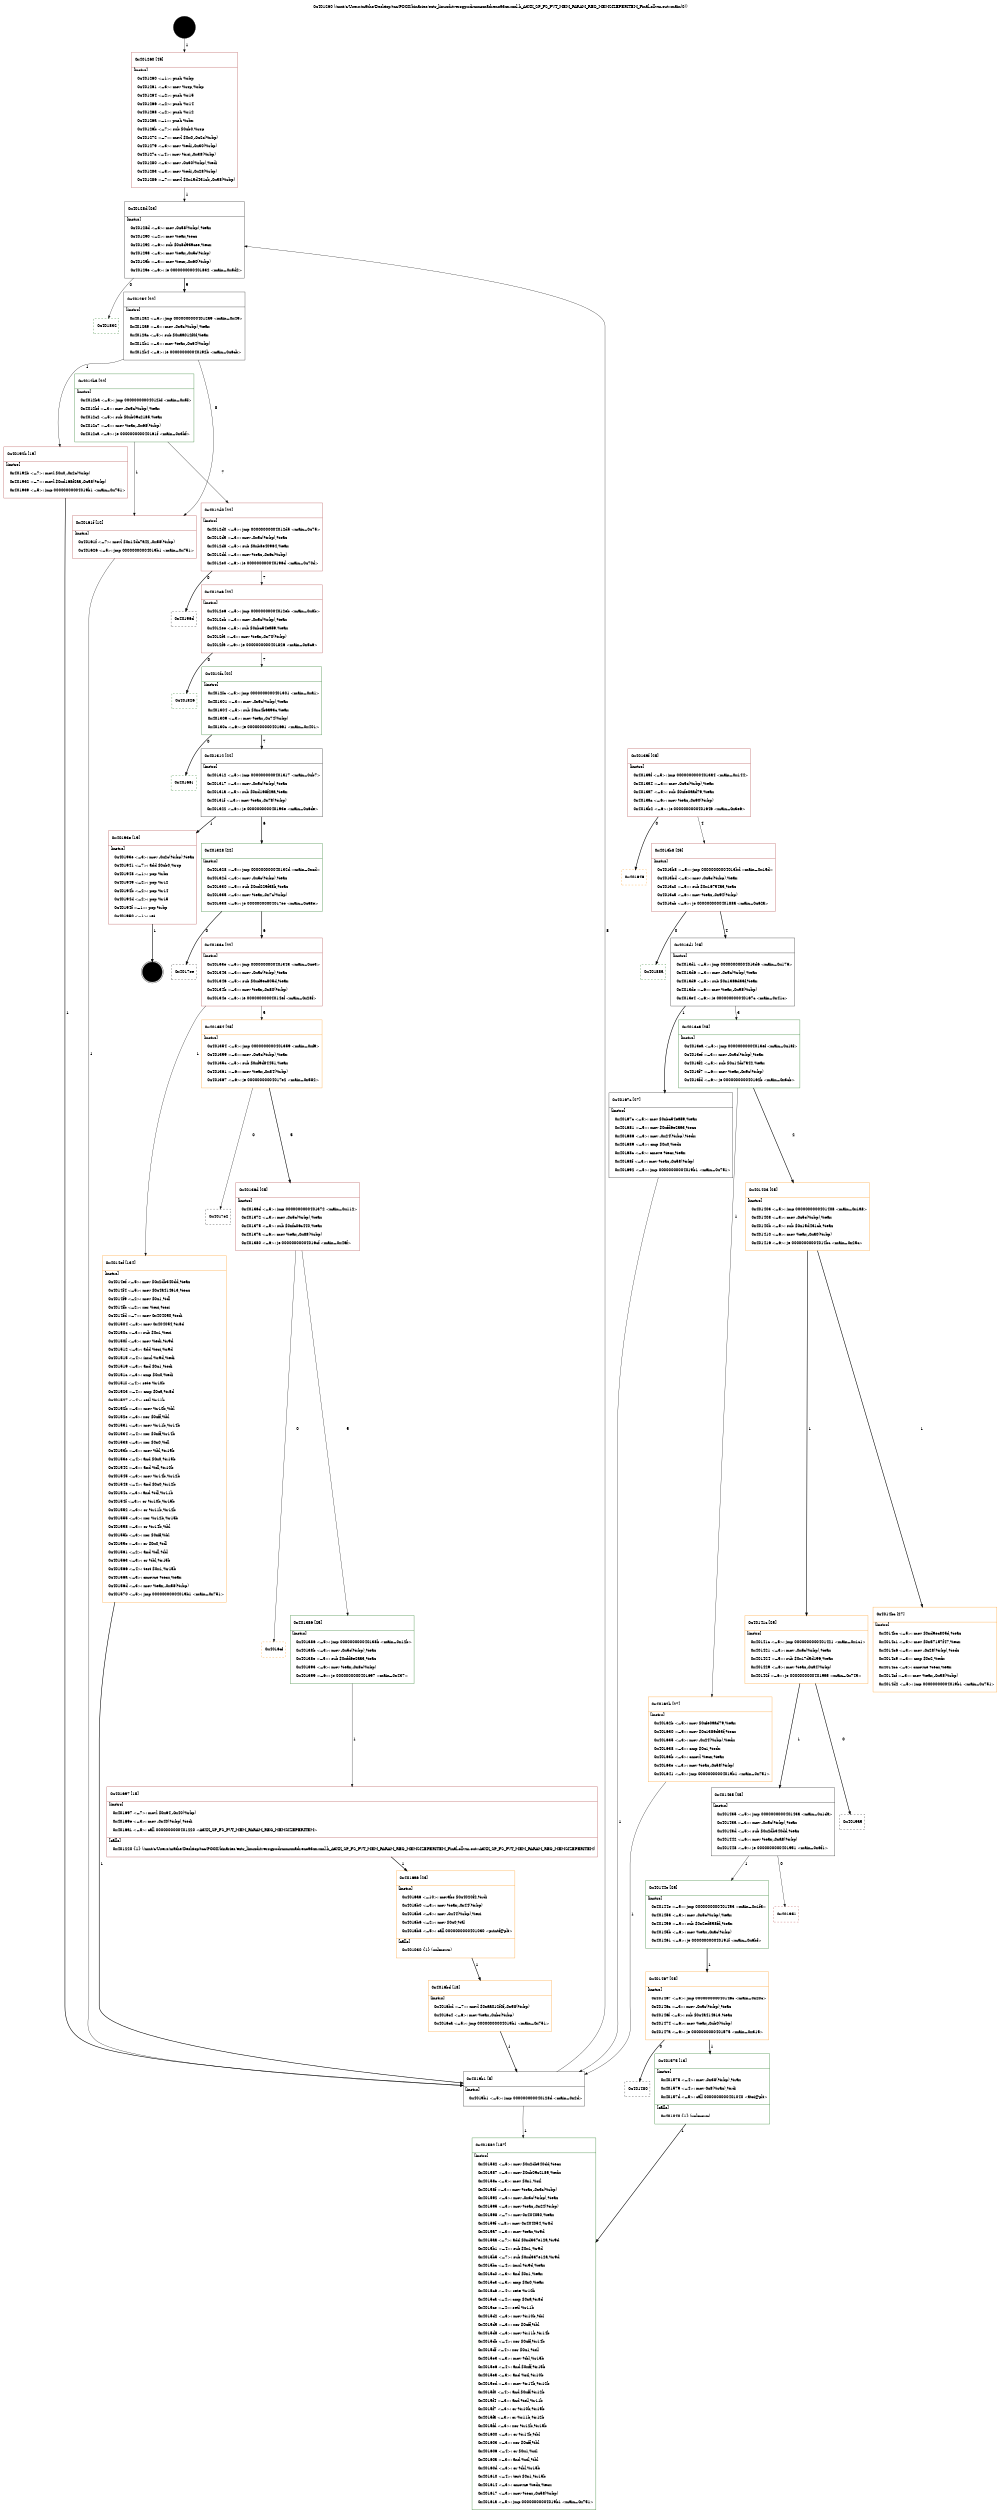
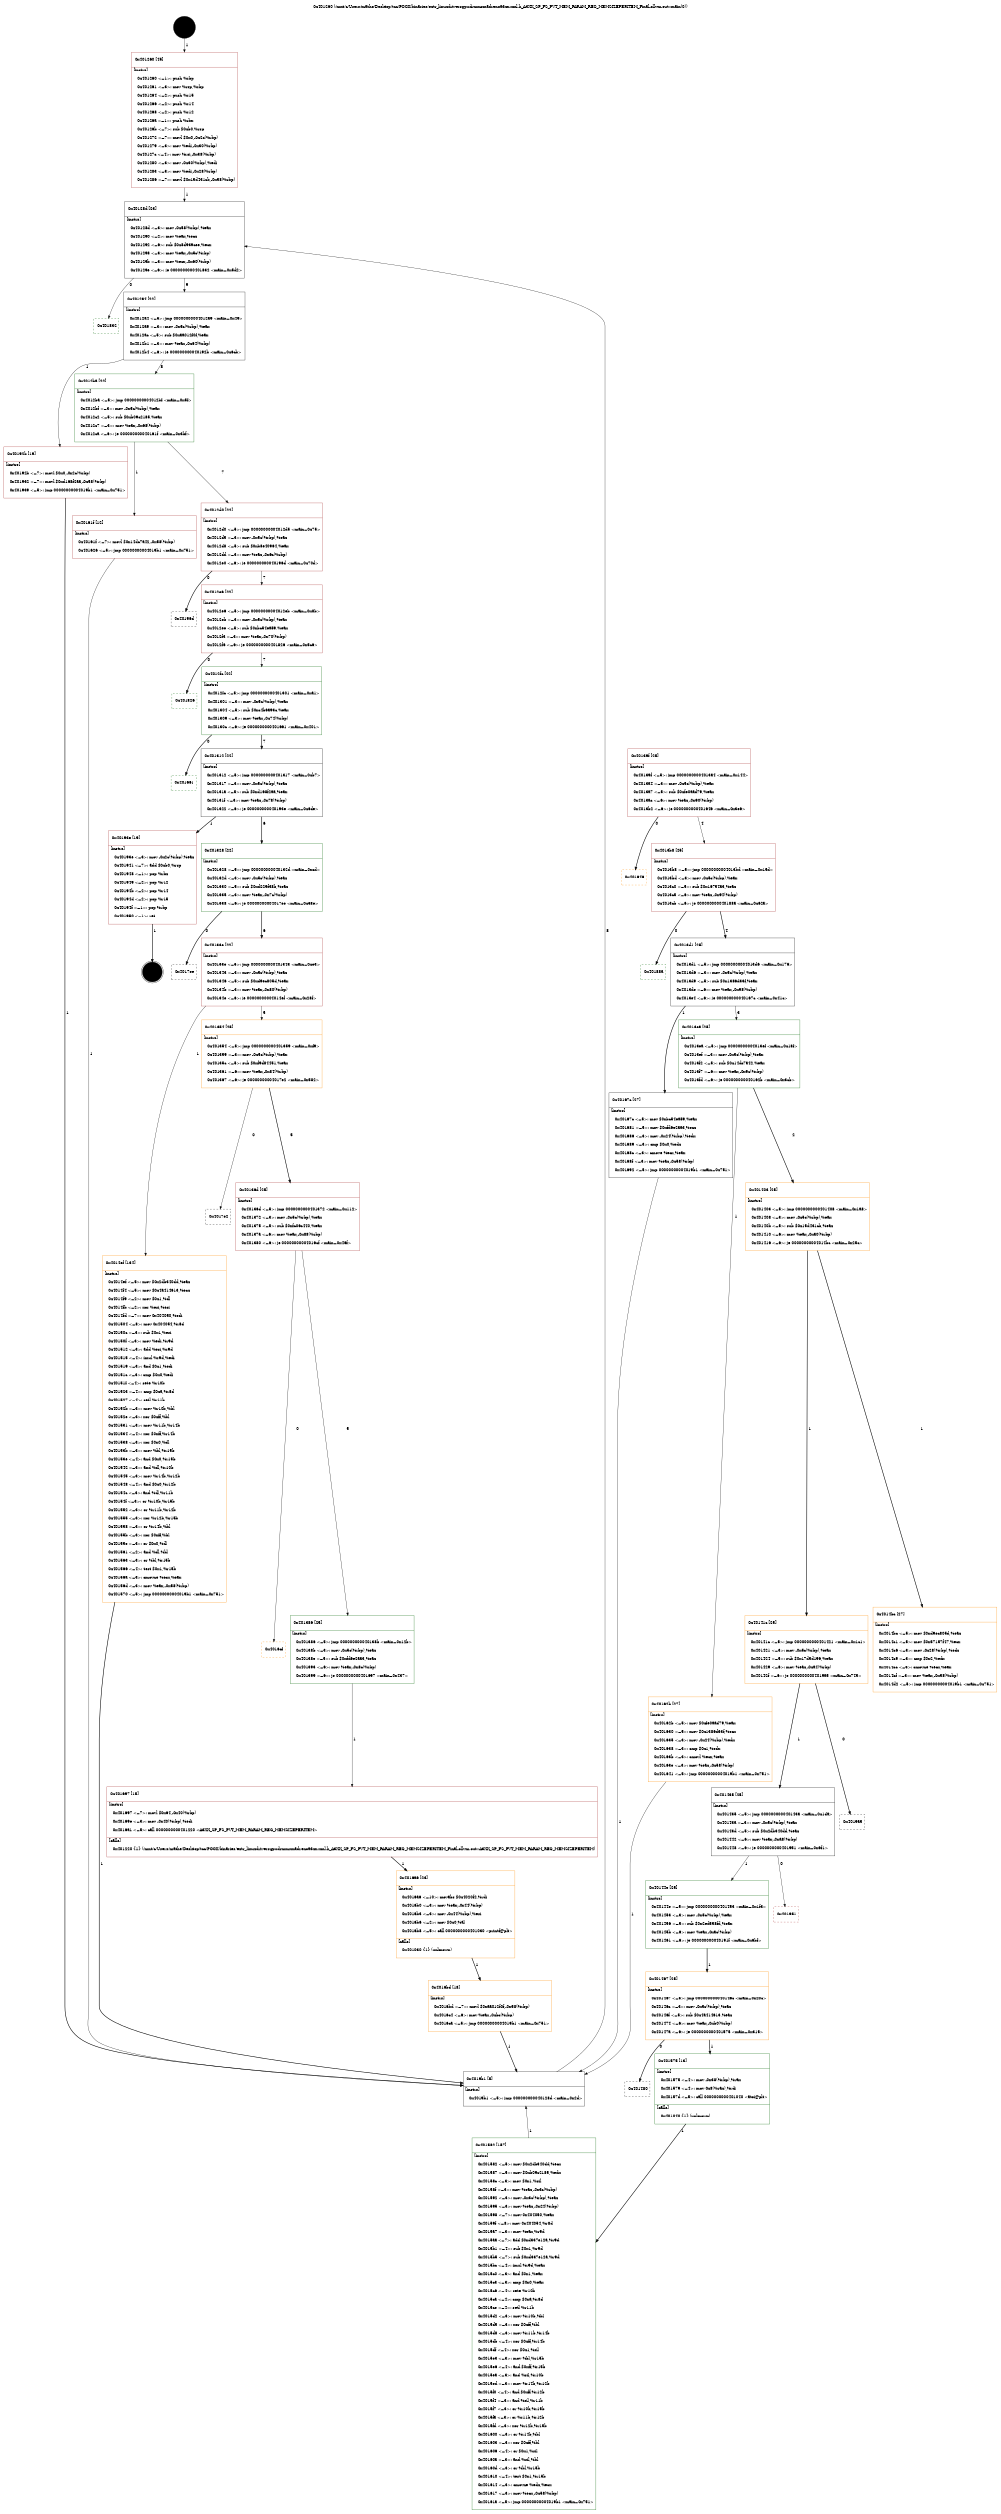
(184, 284) -> (184, 284)
(213, 440) -> (160, 366)
(523, 2121) -> (528, 2123)
